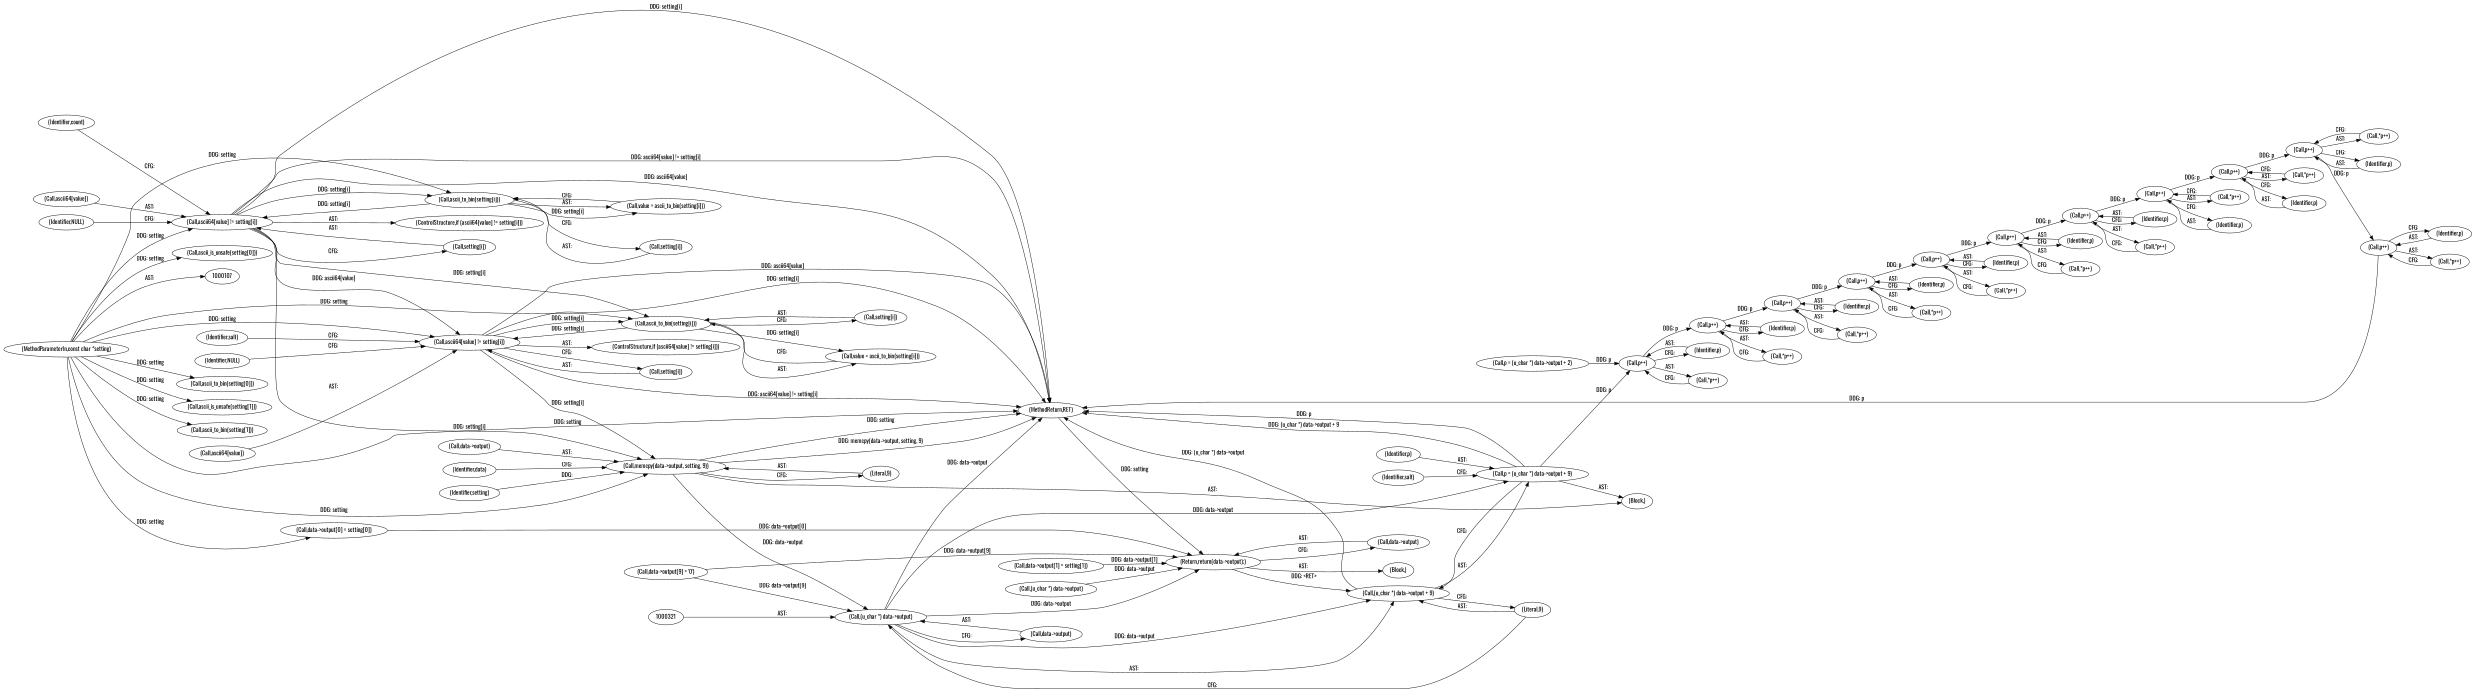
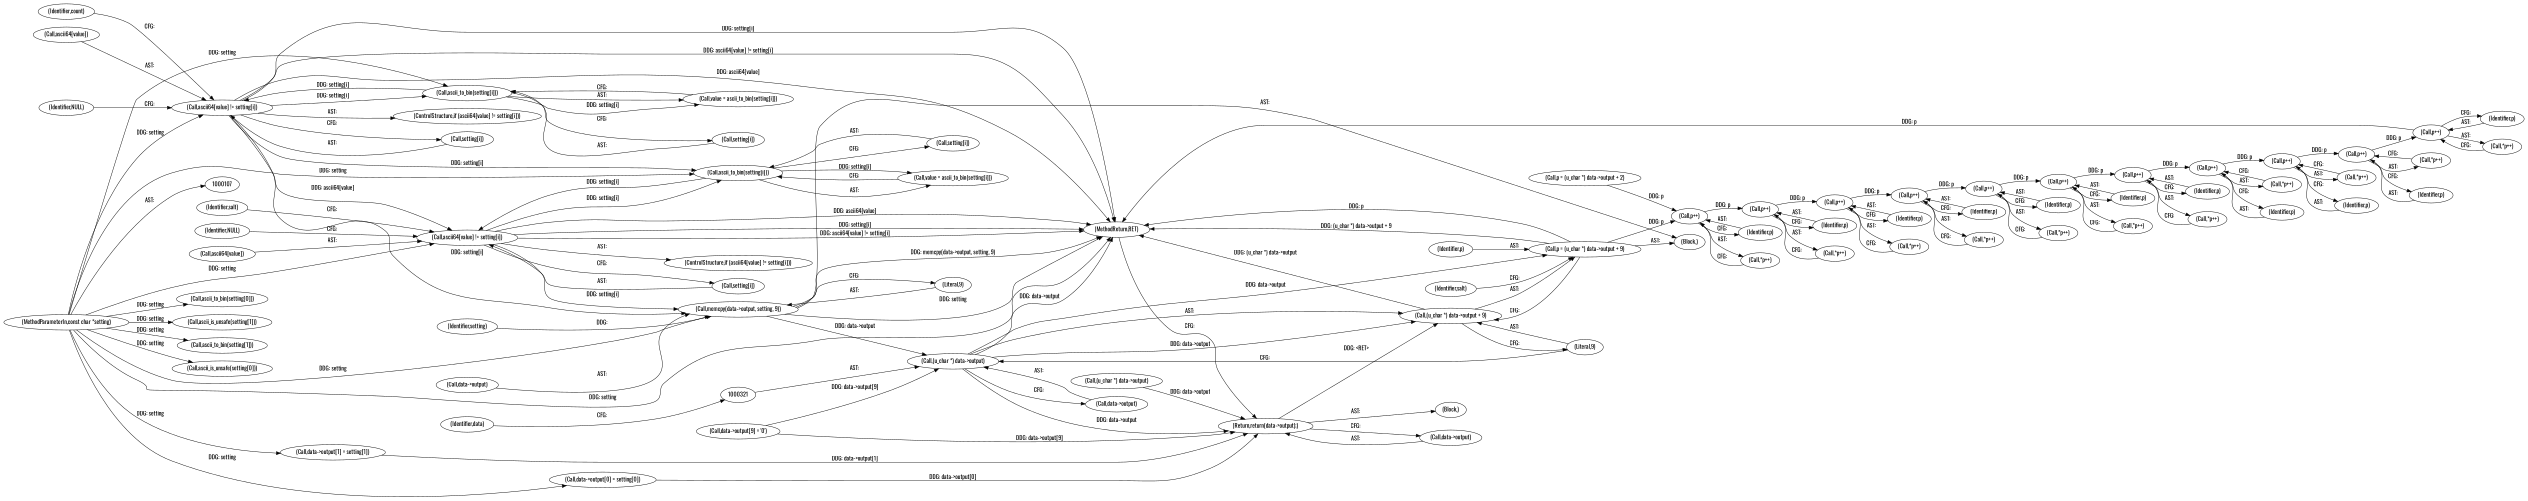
none -> (152, 426)
(549, 469) -> (608, 424)
(1135, 470) -> (1190, 326)
